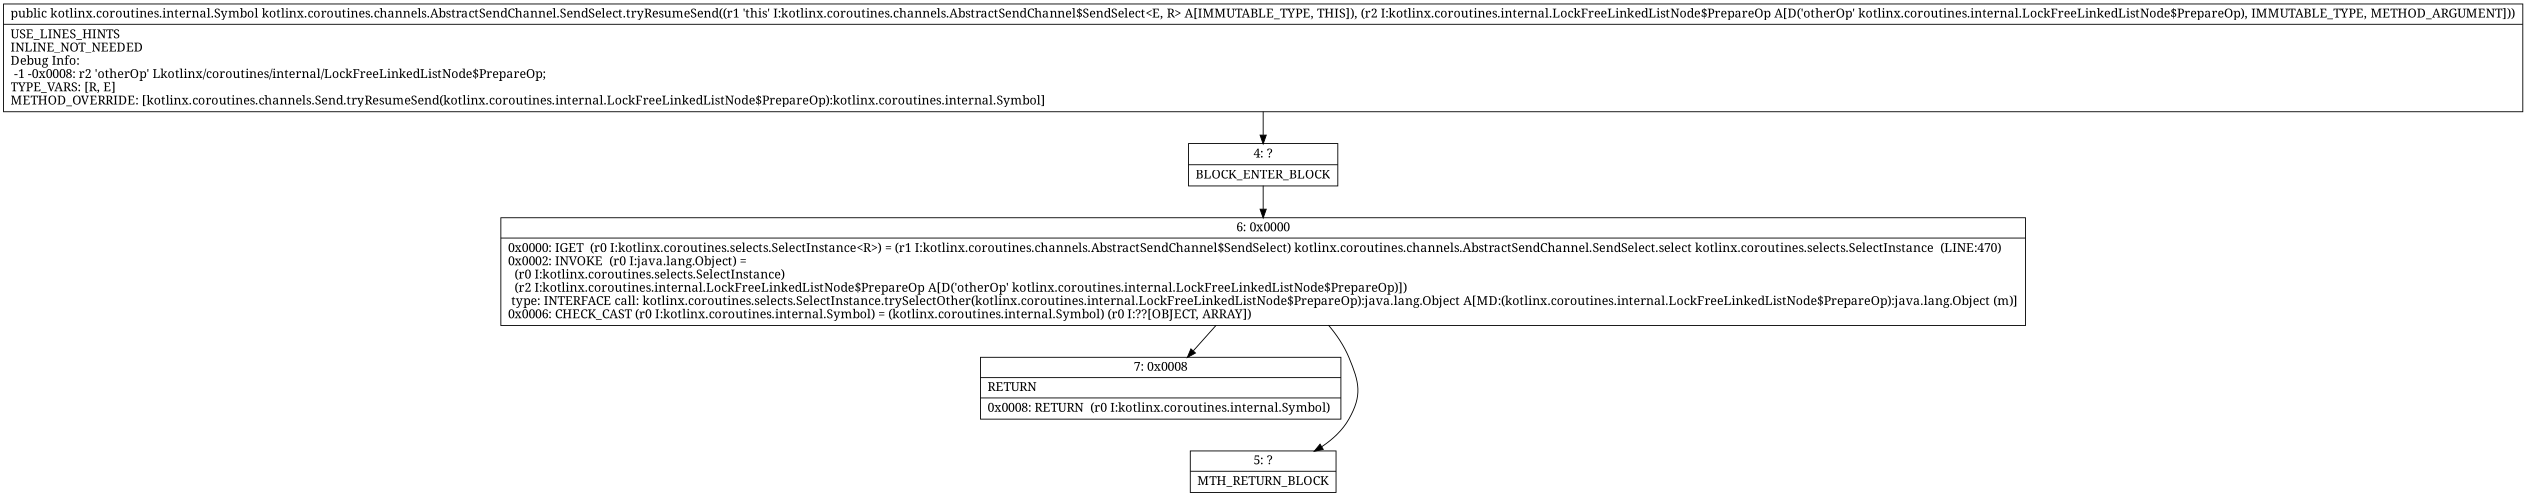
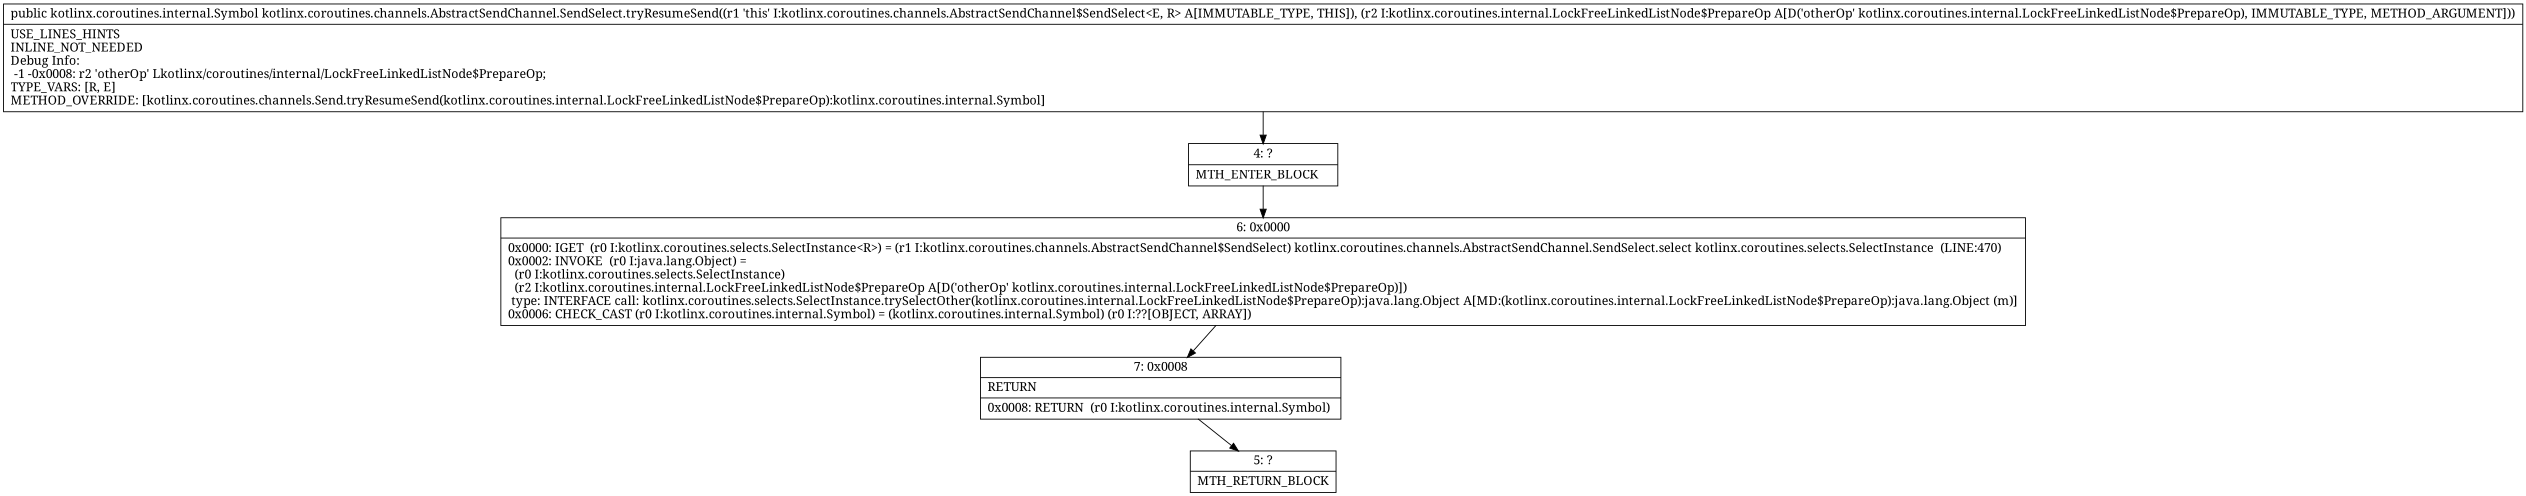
(1263, 175) -> (1257, 175)
(1358, 389) -> (1215, 432)
